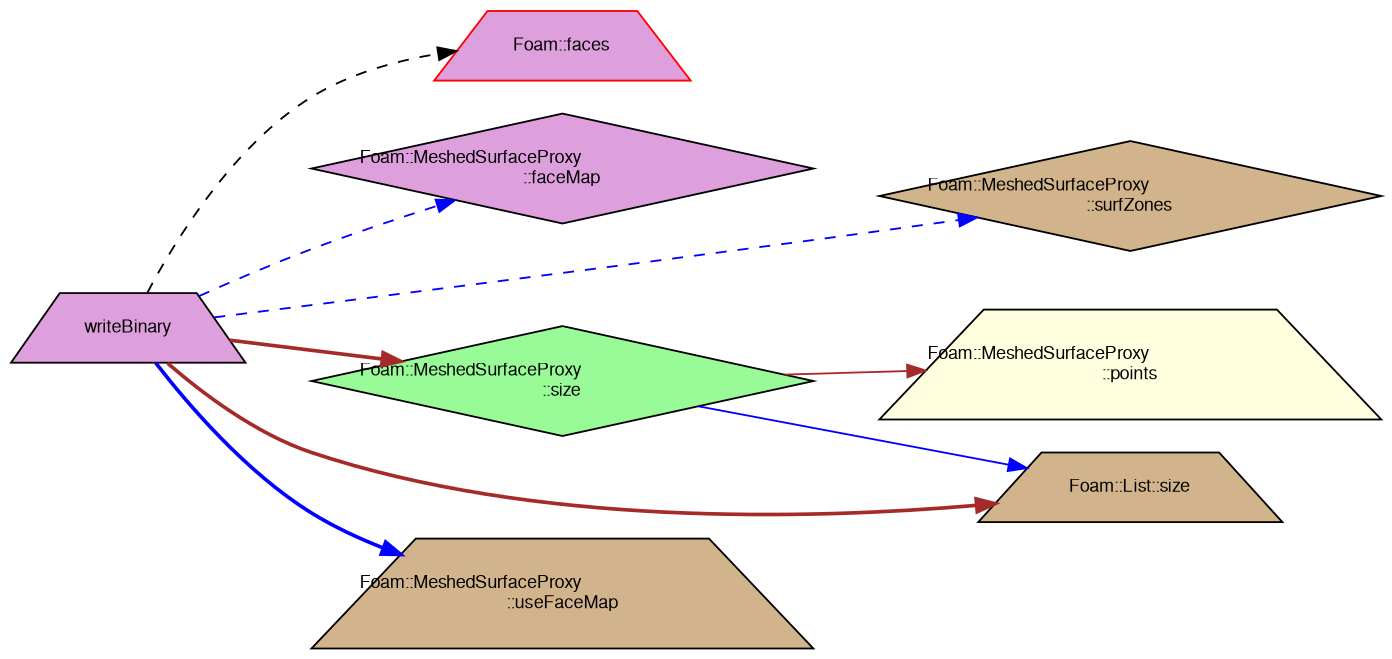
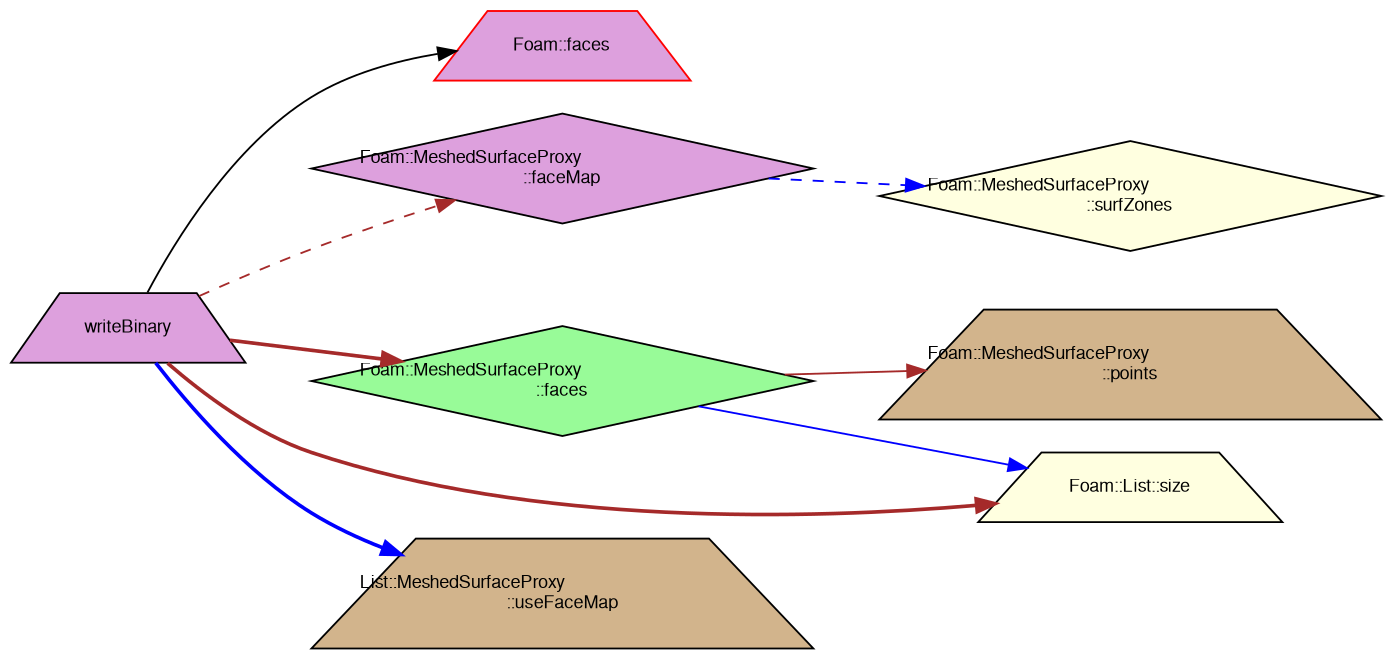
(263, 135) -> (263, 135)
(1130, 196) -> (1130, 196)
(317, 247) -> (317, 247)
(587, 270) -> (837, 182)
(1130, 365) -> (1130, 365)
(562, 381) -> (562, 381)
(1130, 487) -> (1130, 487)
(562, 594) -> (562, 594)
